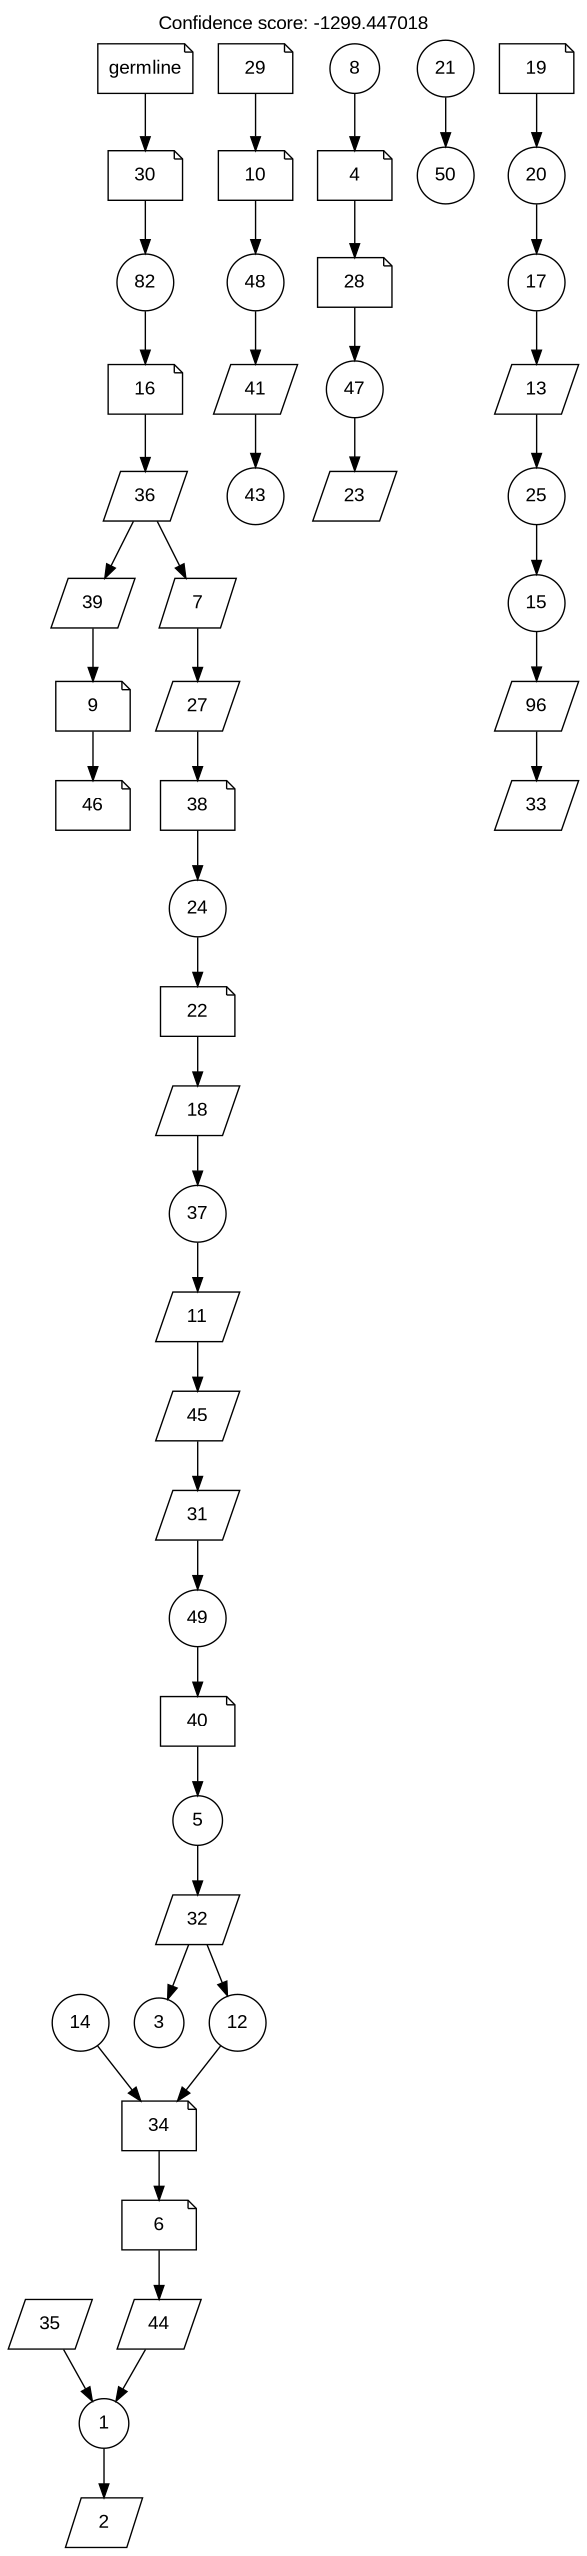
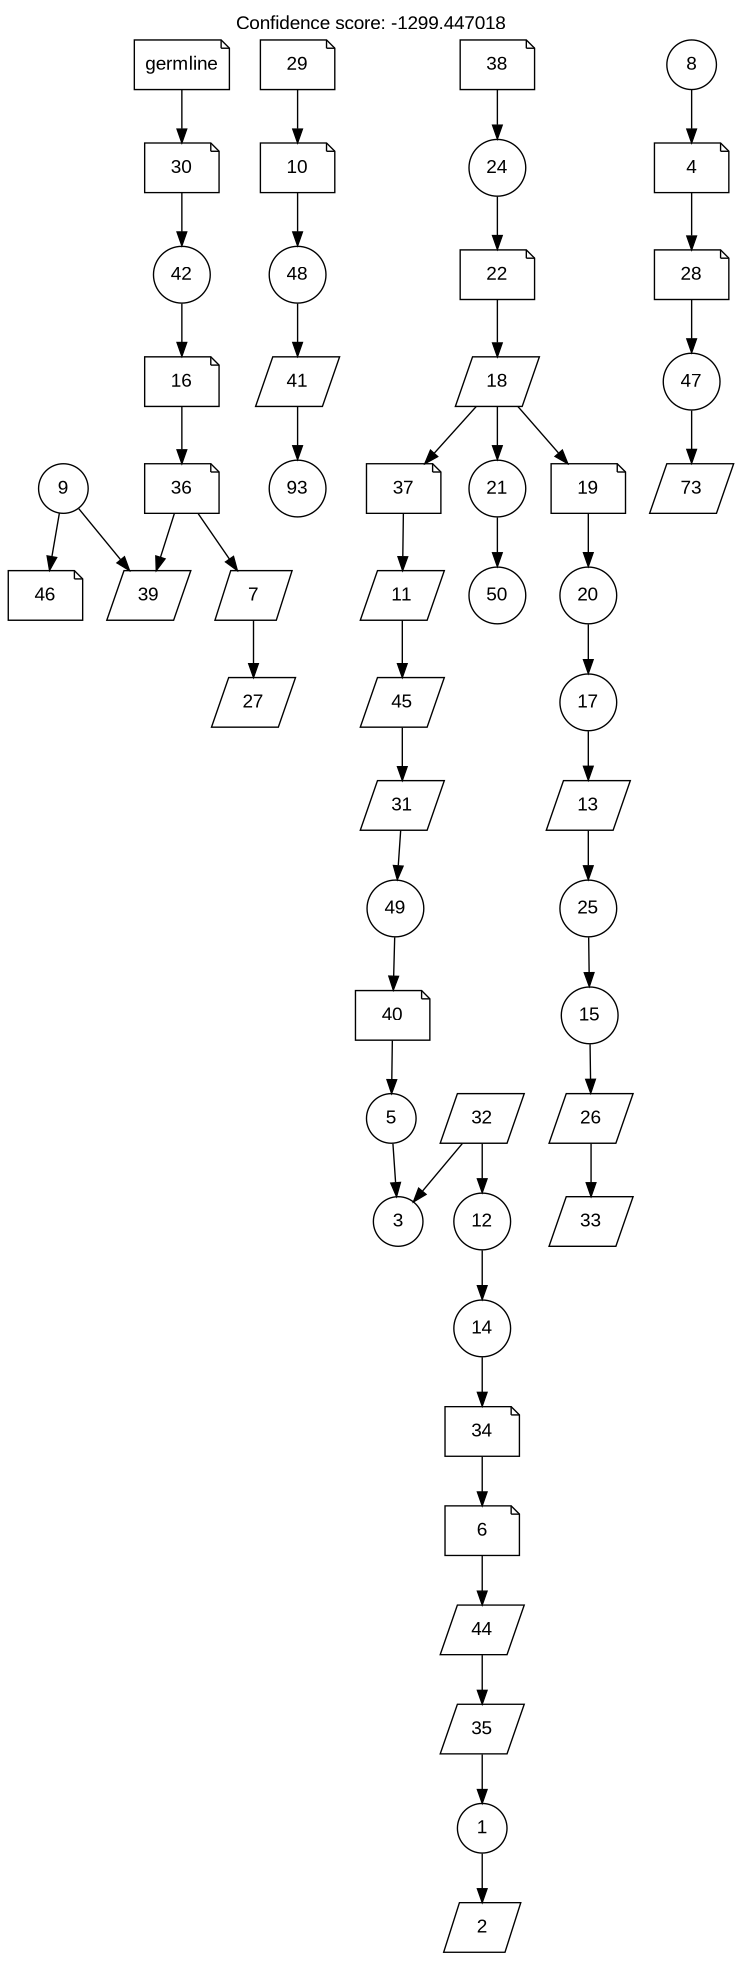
(145, 282) -> (182, 275)
none -> (497, 426)
none -> (538, 430)
(145, 496) -> (182, 489)
(256, 496) -> (298, 489)
(355, 496) -> (692, 489)
(93, 648) -> (100, 534)
(93, 706) -> (63, 489)
(537, 706) -> (591, 1118)
(198, 749) -> none
(198, 1214) -> (404, 489)
(198, 1863) -> (394, 1163)
(203, 2068) -> (482, 1268)
(134, 2369) -> (482, 1673)
